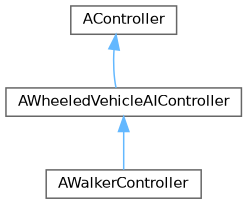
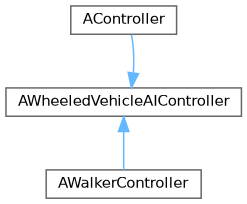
(114, 69) -> (134, 54)
